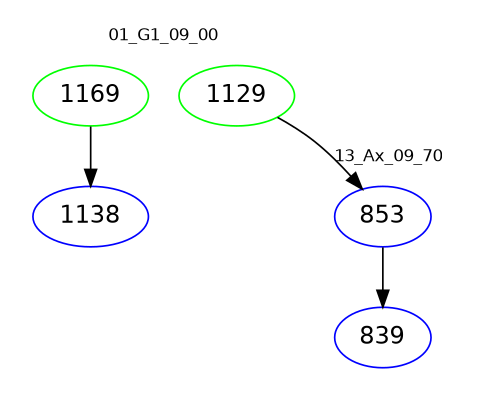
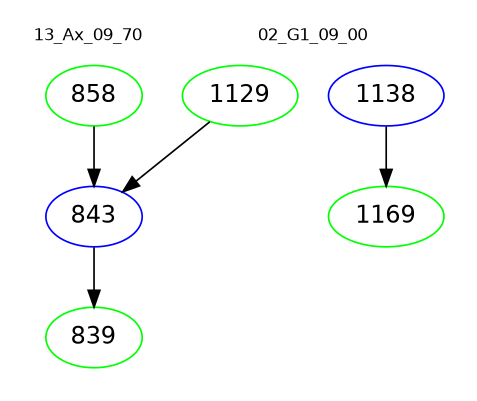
(164, 36) -> (313, 36)
none -> (94, 96)
(91, 148) -> (386, 148)
(383, 217) -> (94, 217)
(383, 338) -> (94, 338)
